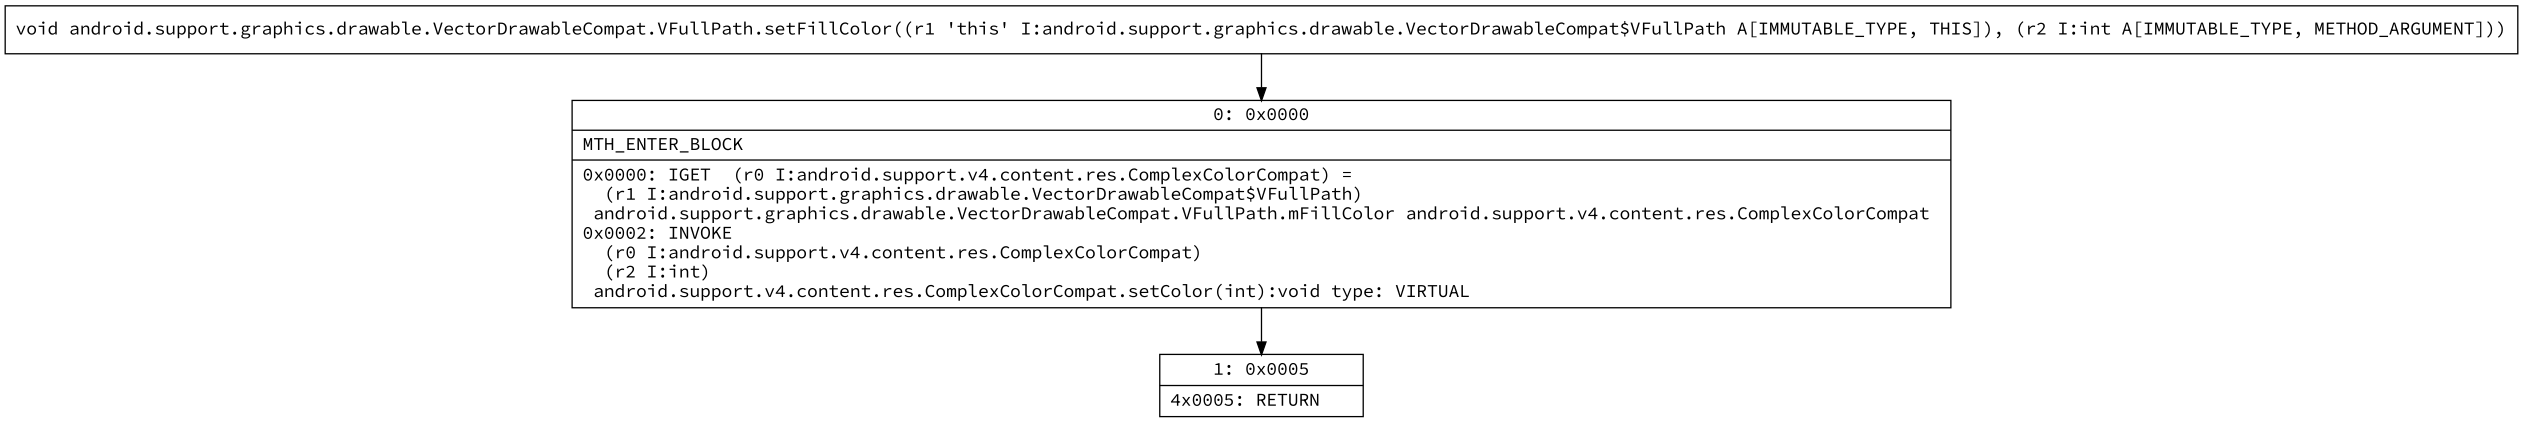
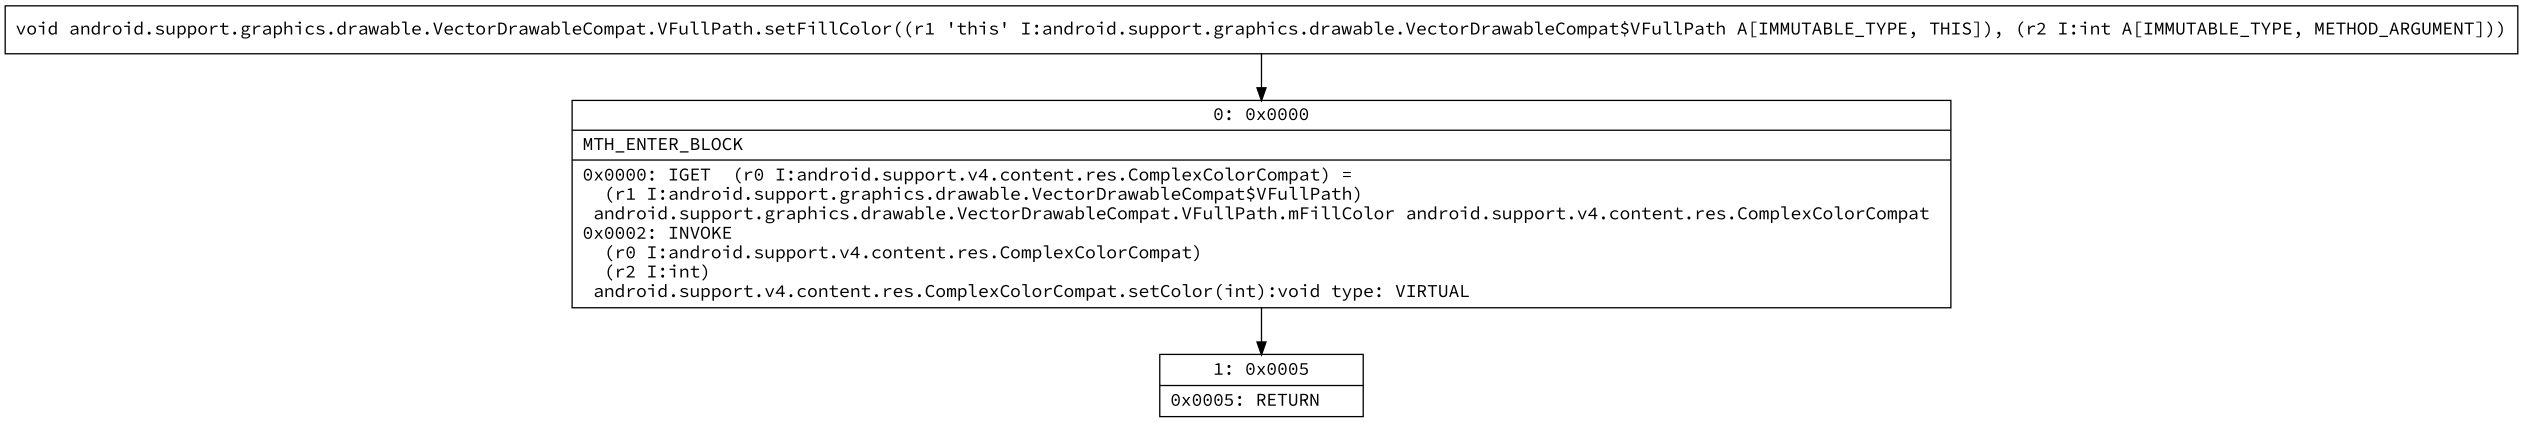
(1261, 400) -> (1261, 400)
